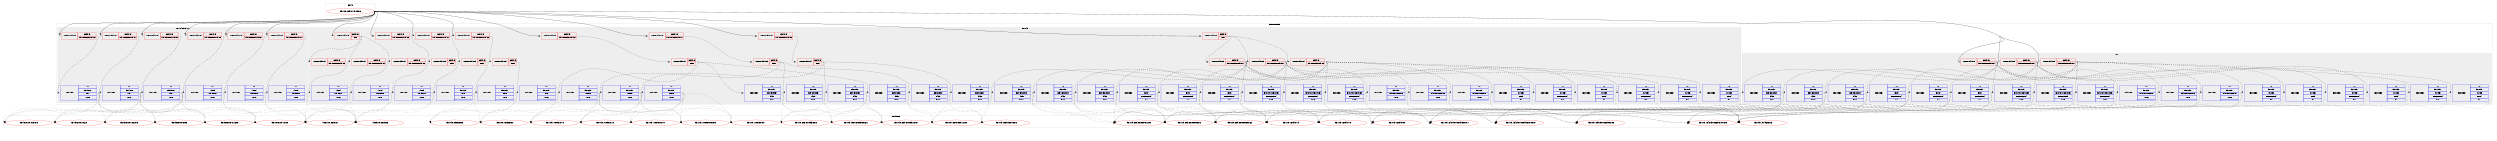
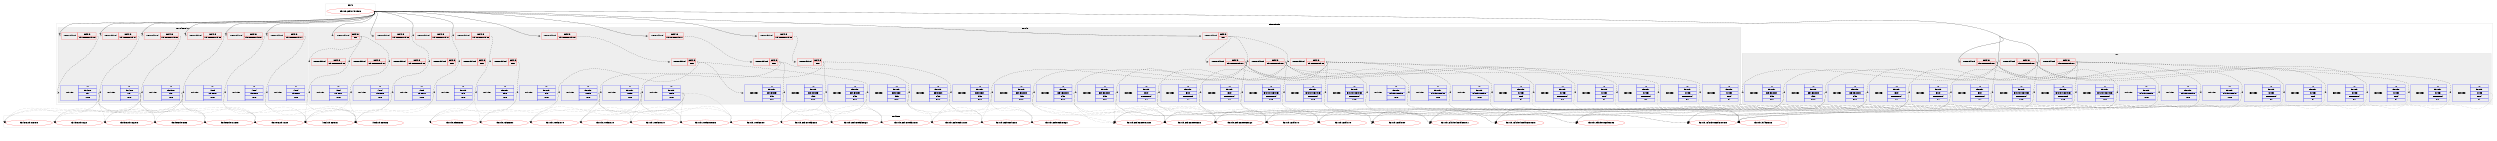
none -> (1056, 123)
